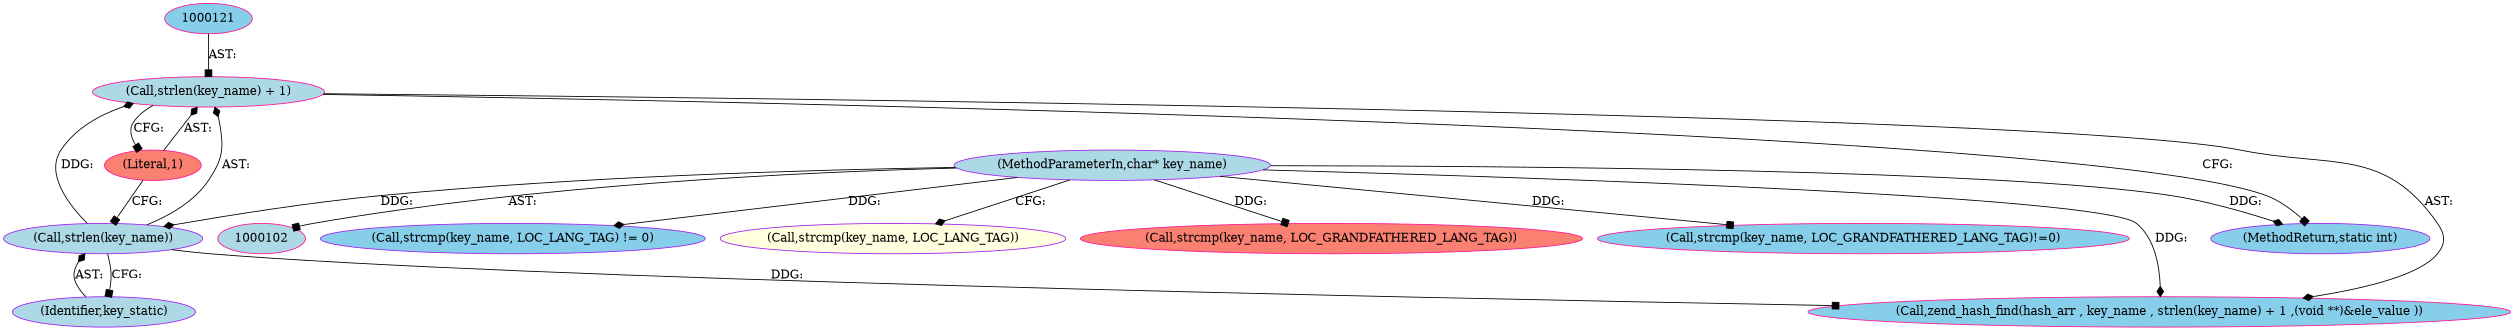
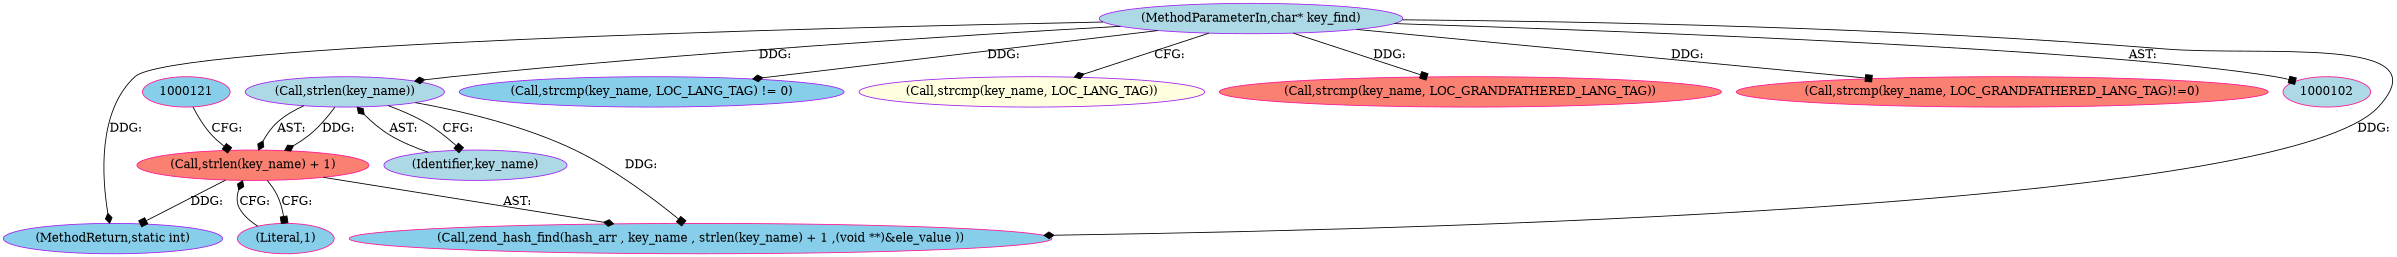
(224, 55) -> (229, 129)
(208, 92) -> (253, 165)
(200, 129) -> (257, 202)
(153, 165) -> (286, 239)
(1112, 165) -> (1251, 19)
(2220, 165) -> (209, 202)
(131, 198) -> none
(1863, 239) -> (2002, 92)
(104, 312) -> (475, 165)
